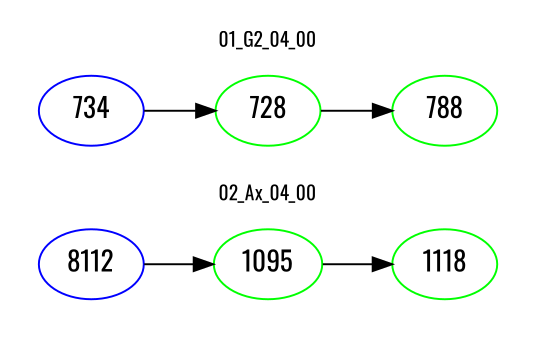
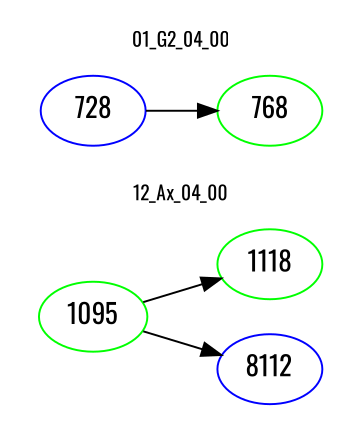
(91, 111) -> none
(268, 111) -> (93, 111)
(445, 111) -> (270, 111)
(268, 195) -> (181, 195)
(169, 264) -> (173, 340)
